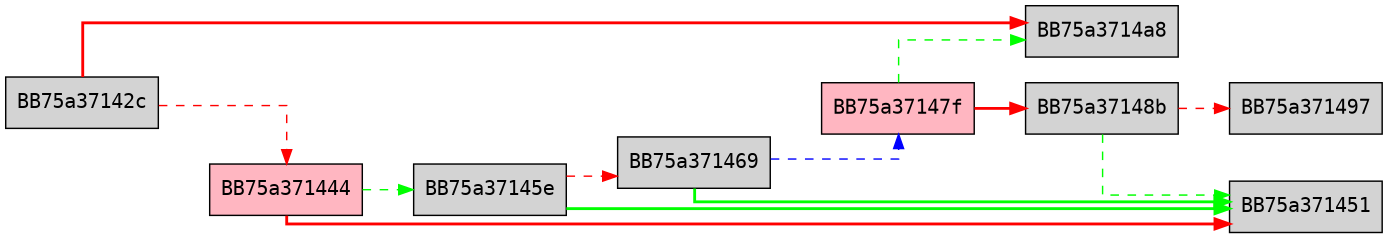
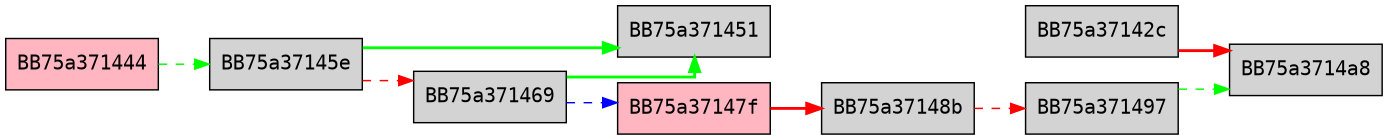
(933, 40) -> (1197, 89)
(245, 106) -> none
(1103, 191) -> none
(747, 224) -> none
